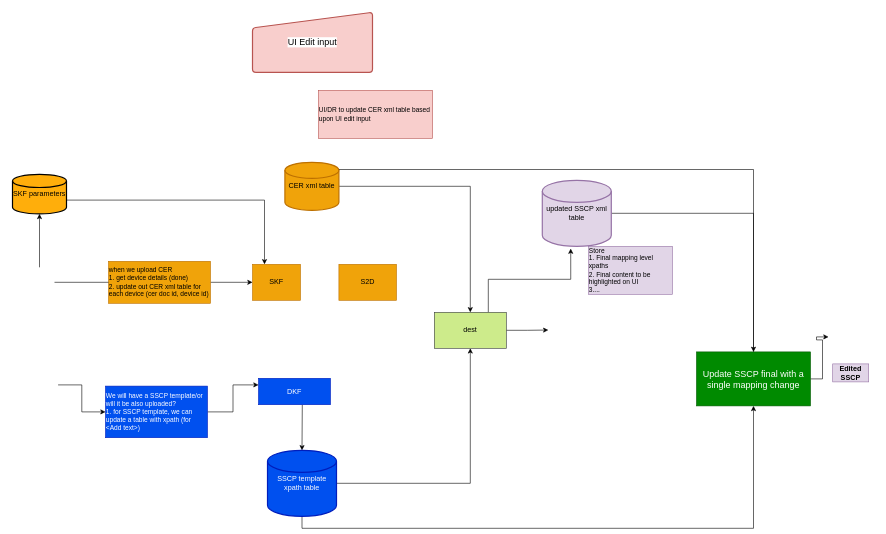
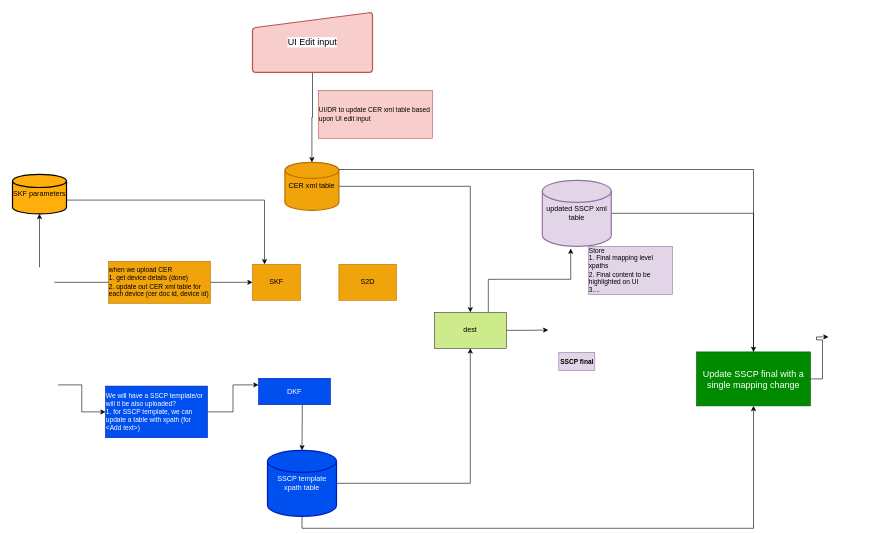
none -> (312, 95)
none -> (577, 362)
(851, 373) -> none
